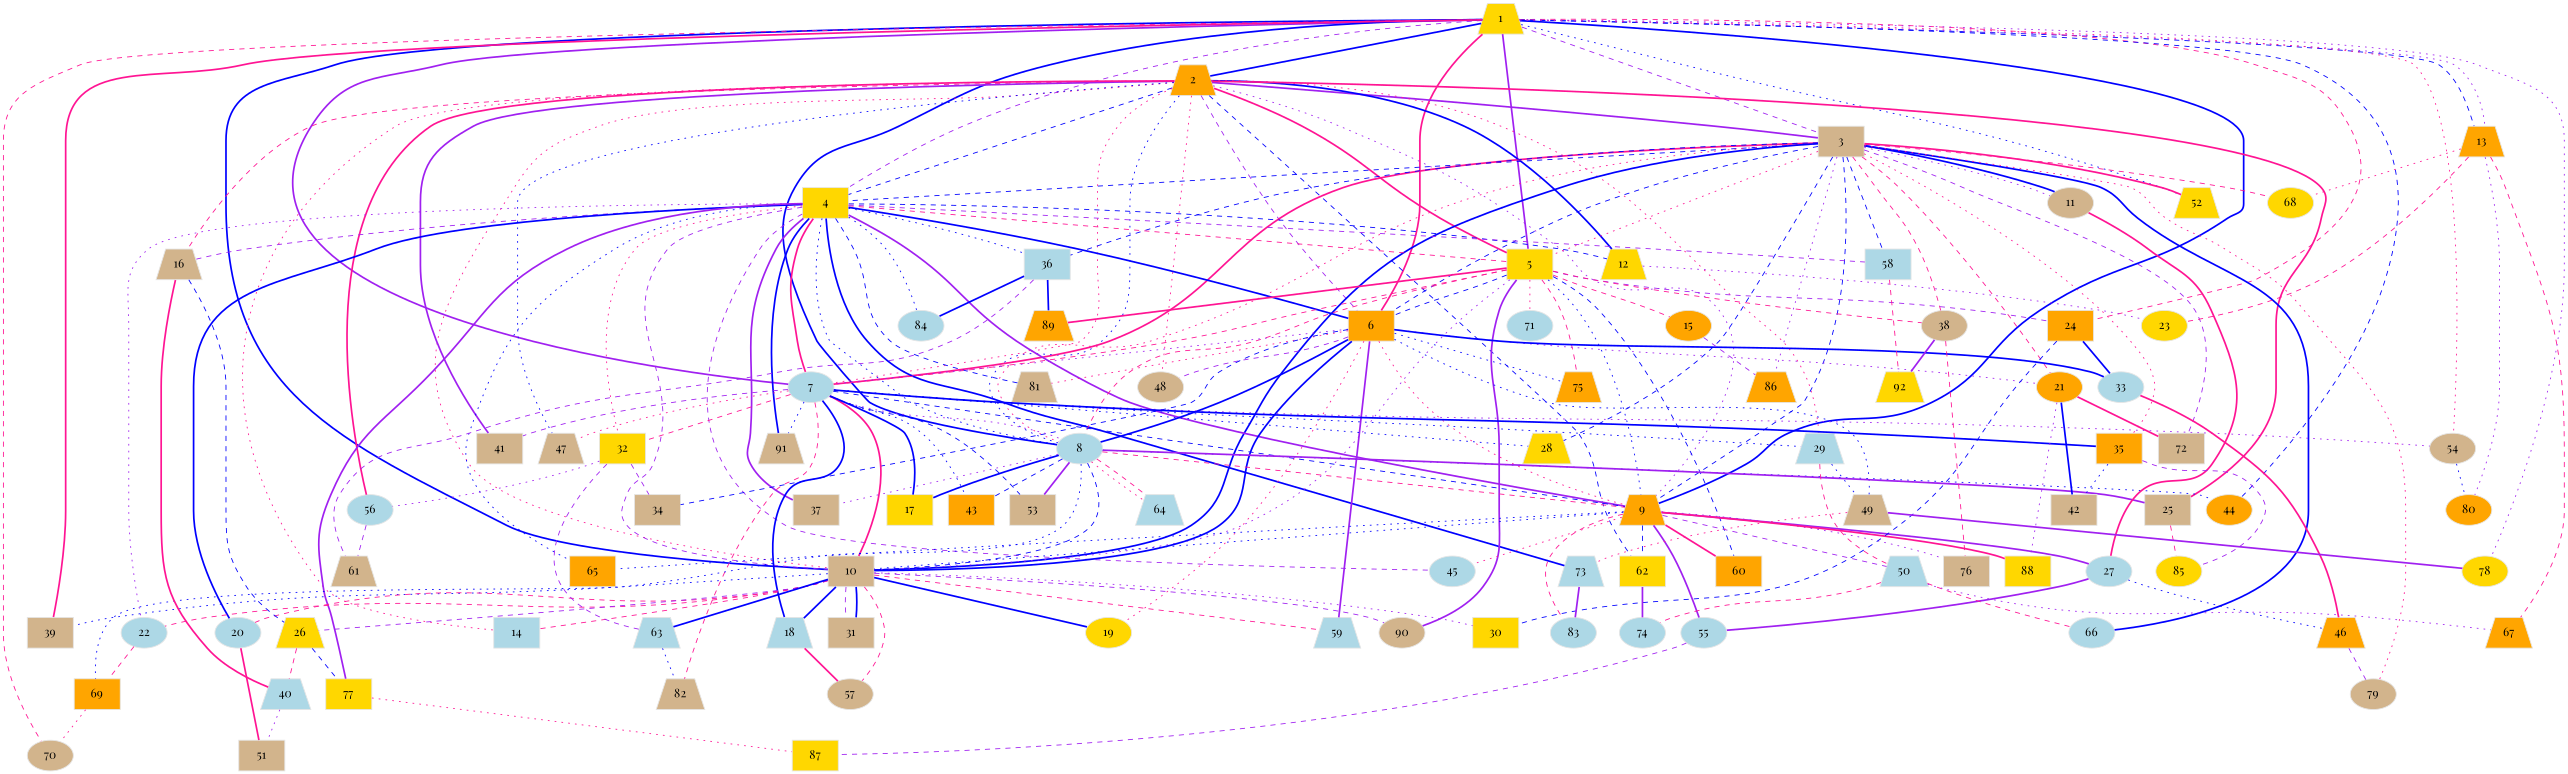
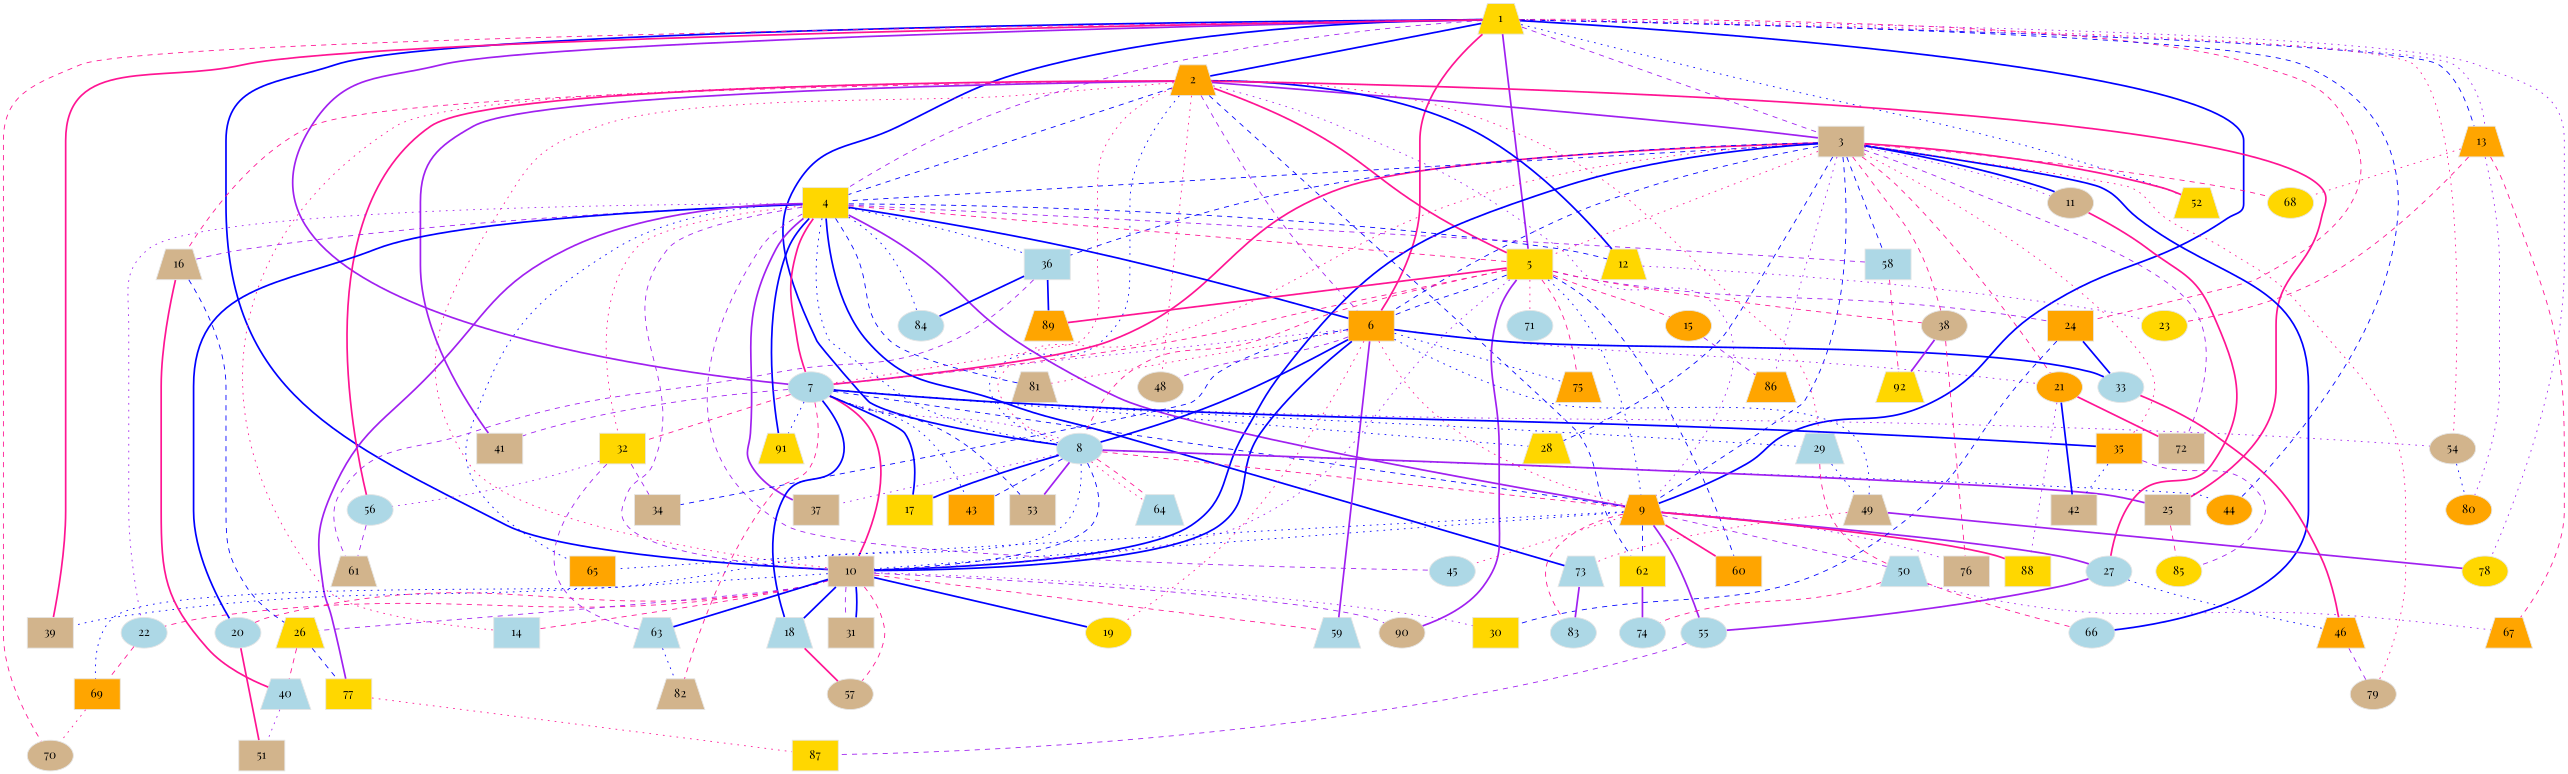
(561, 449) -> none
(781, 449) -> (781, 449)
